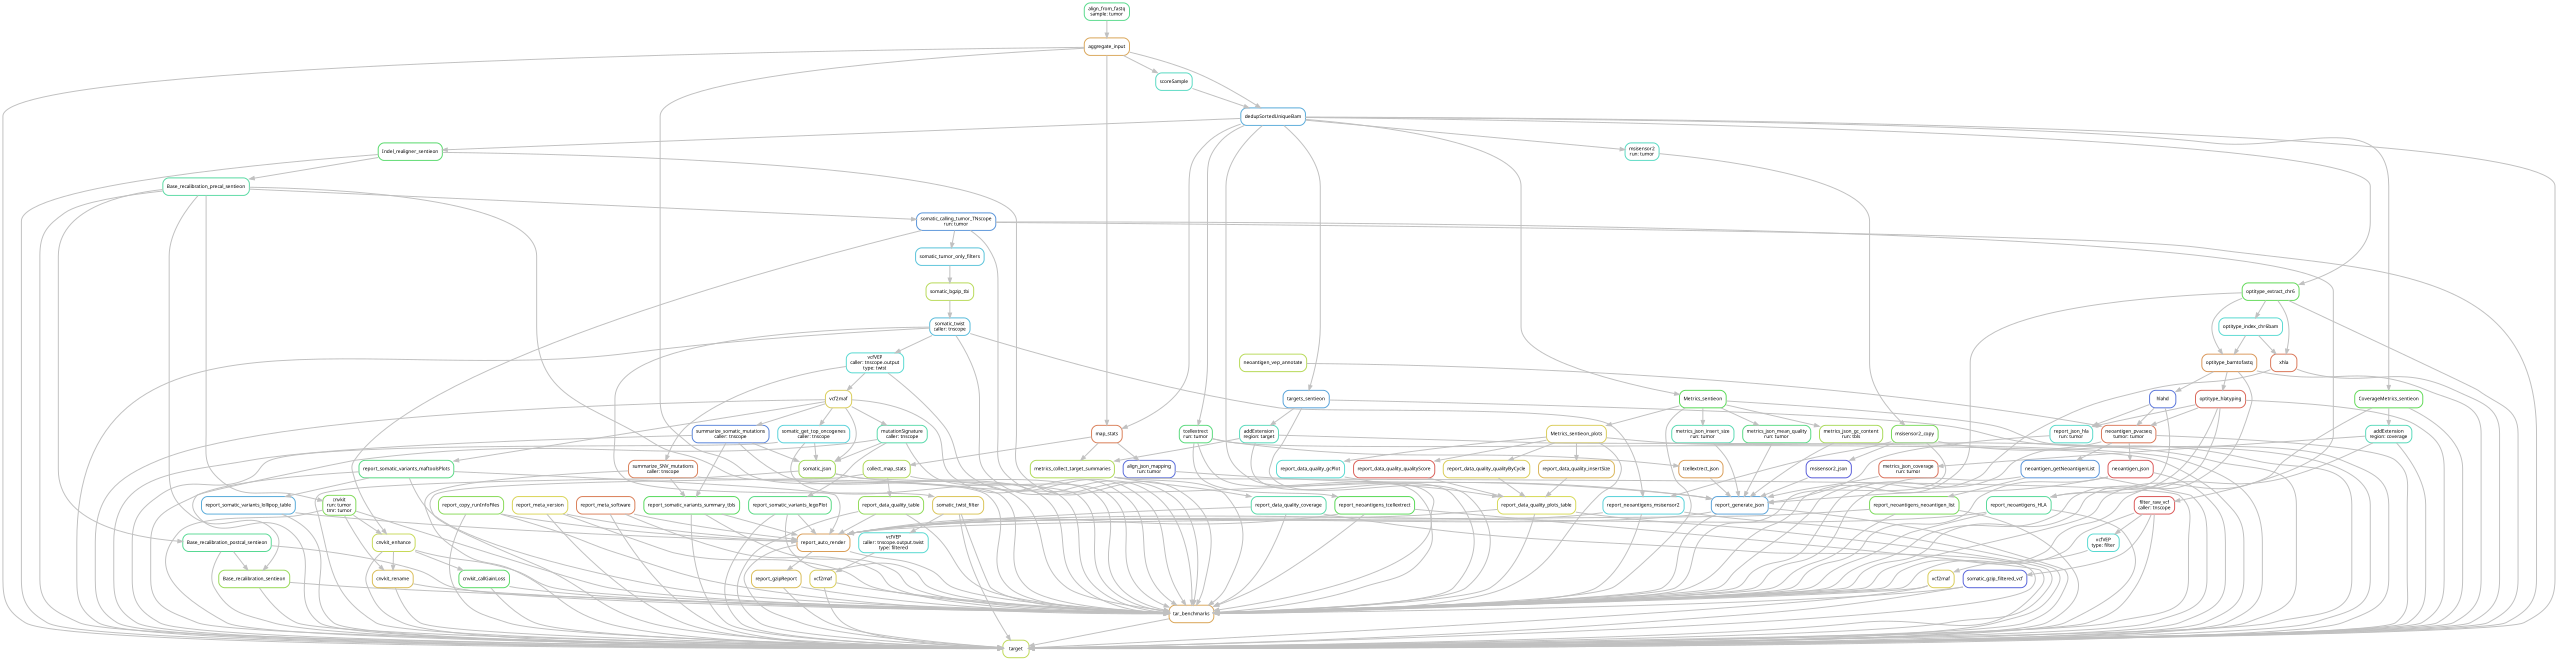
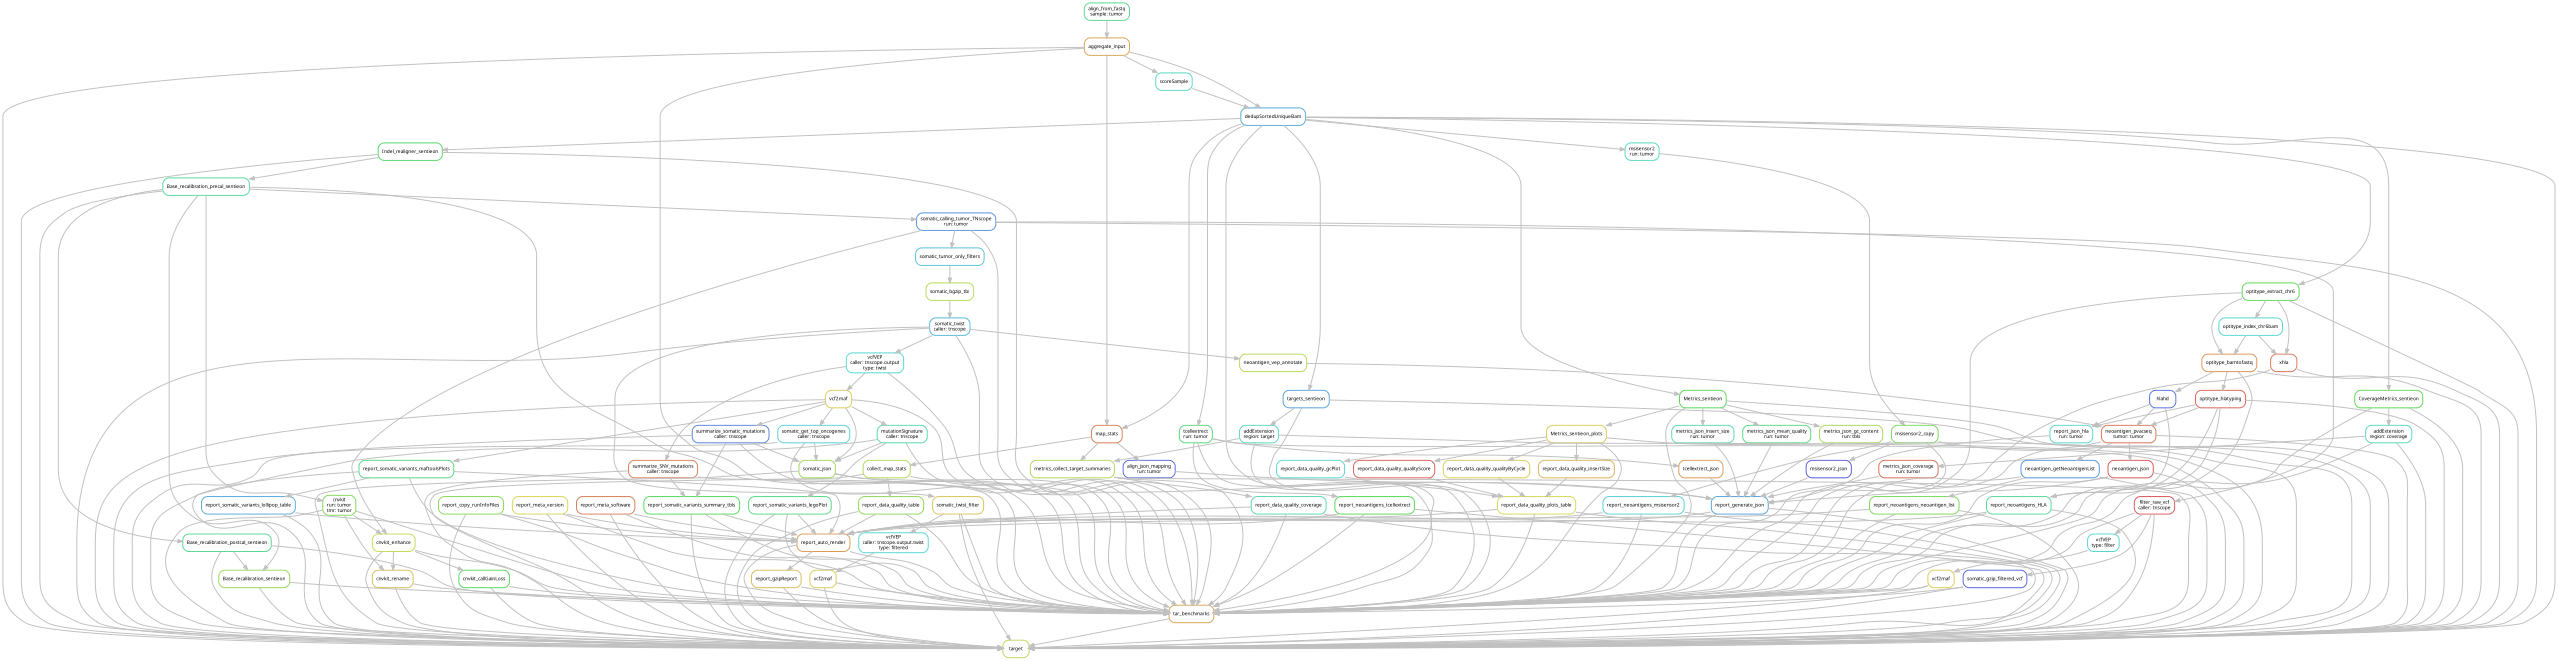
(1324, 410) -> (1102, 344)
